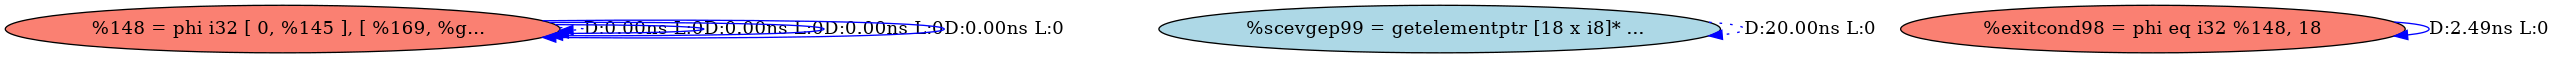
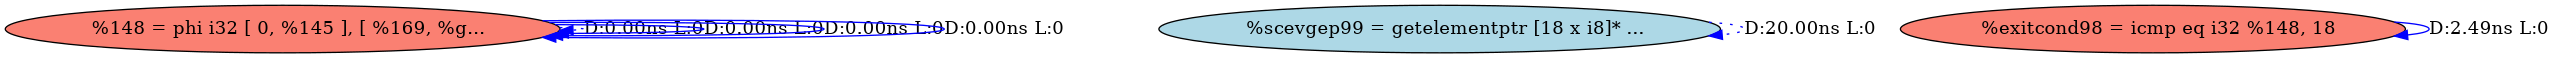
(2153, 29) -> (2153, 29)
